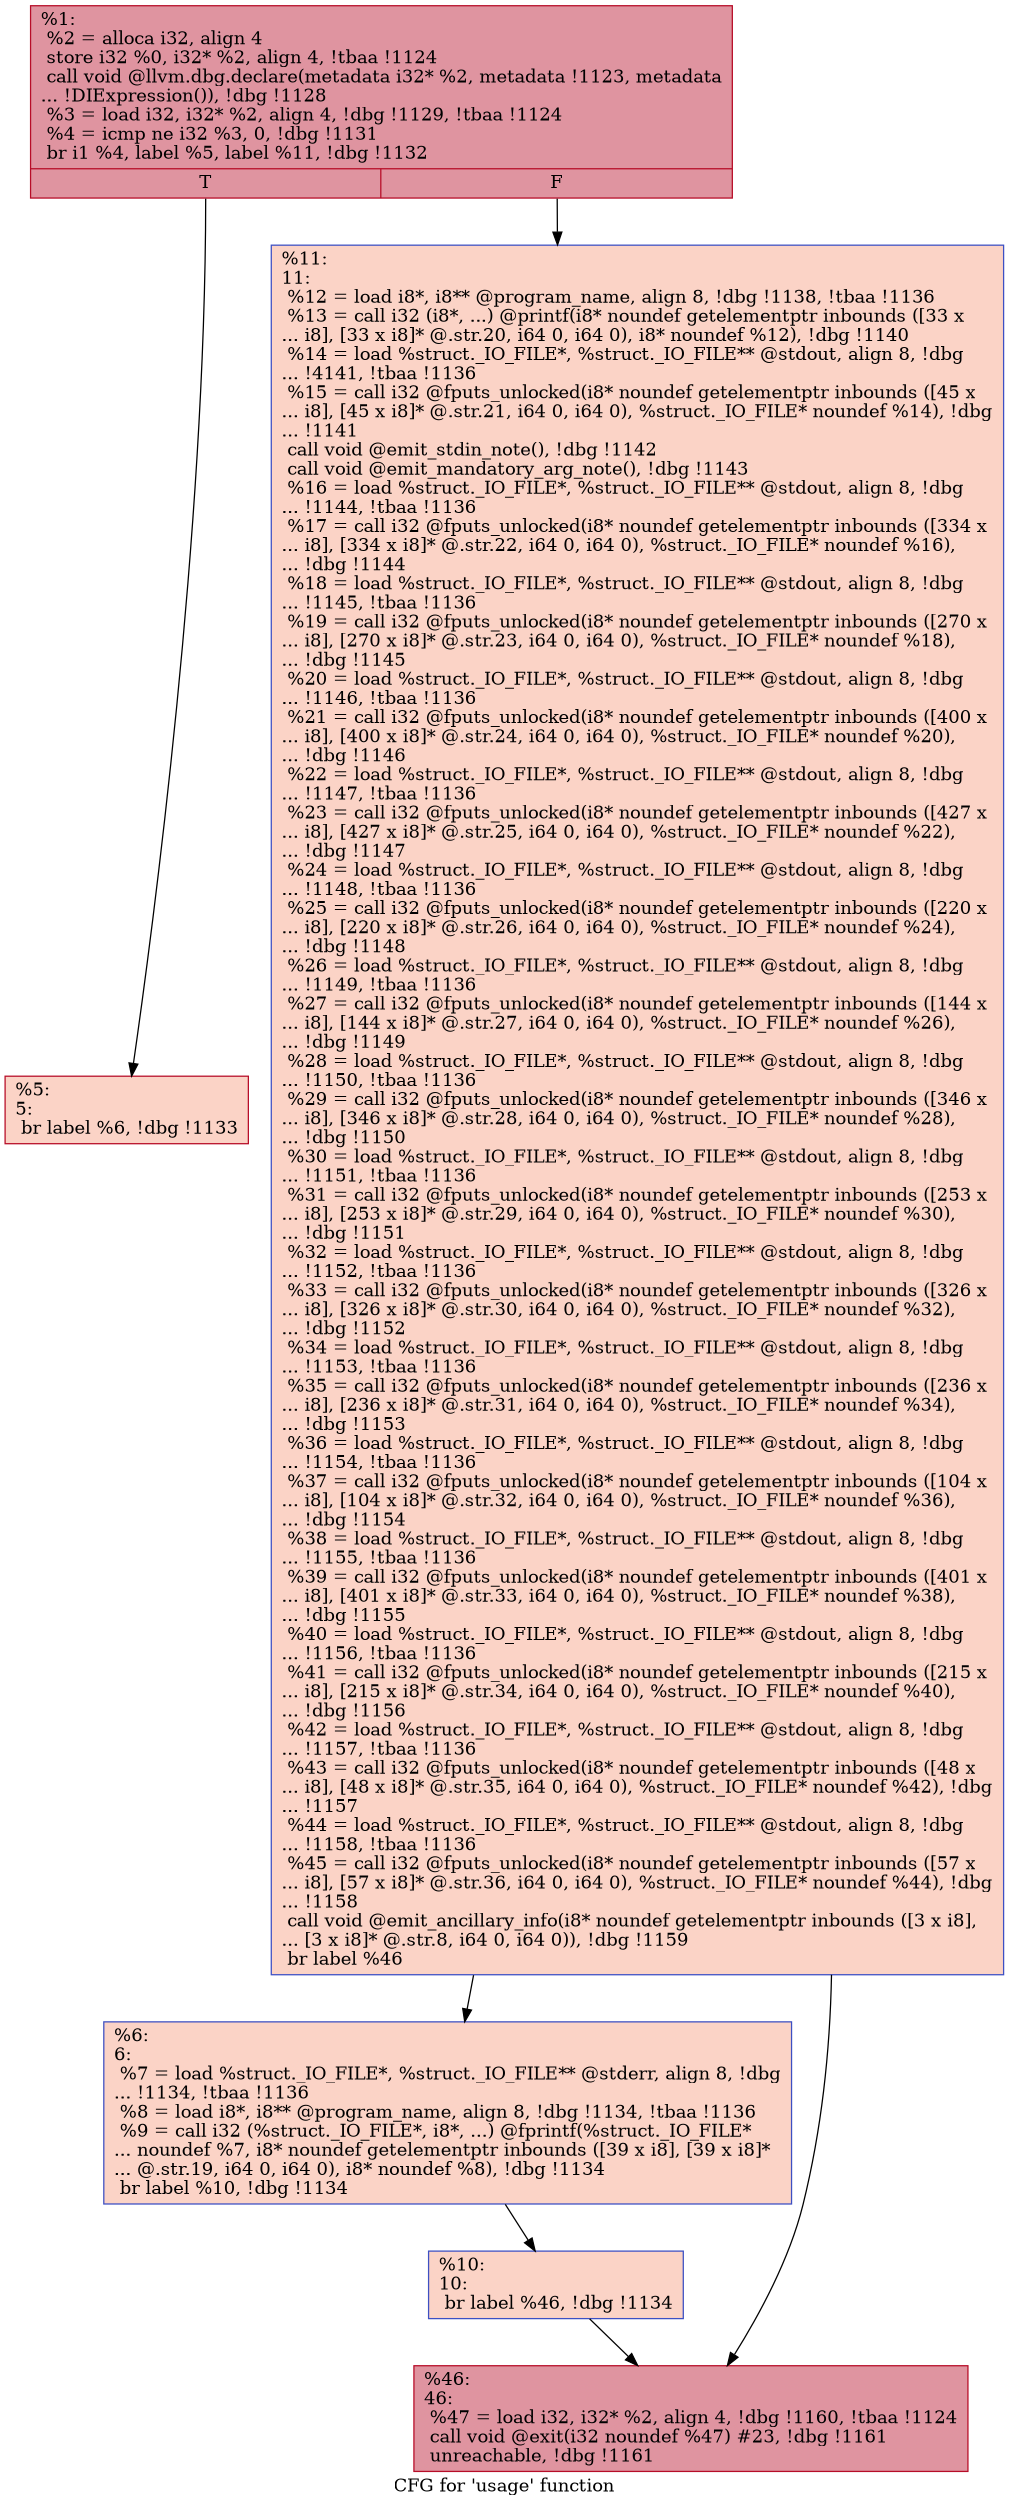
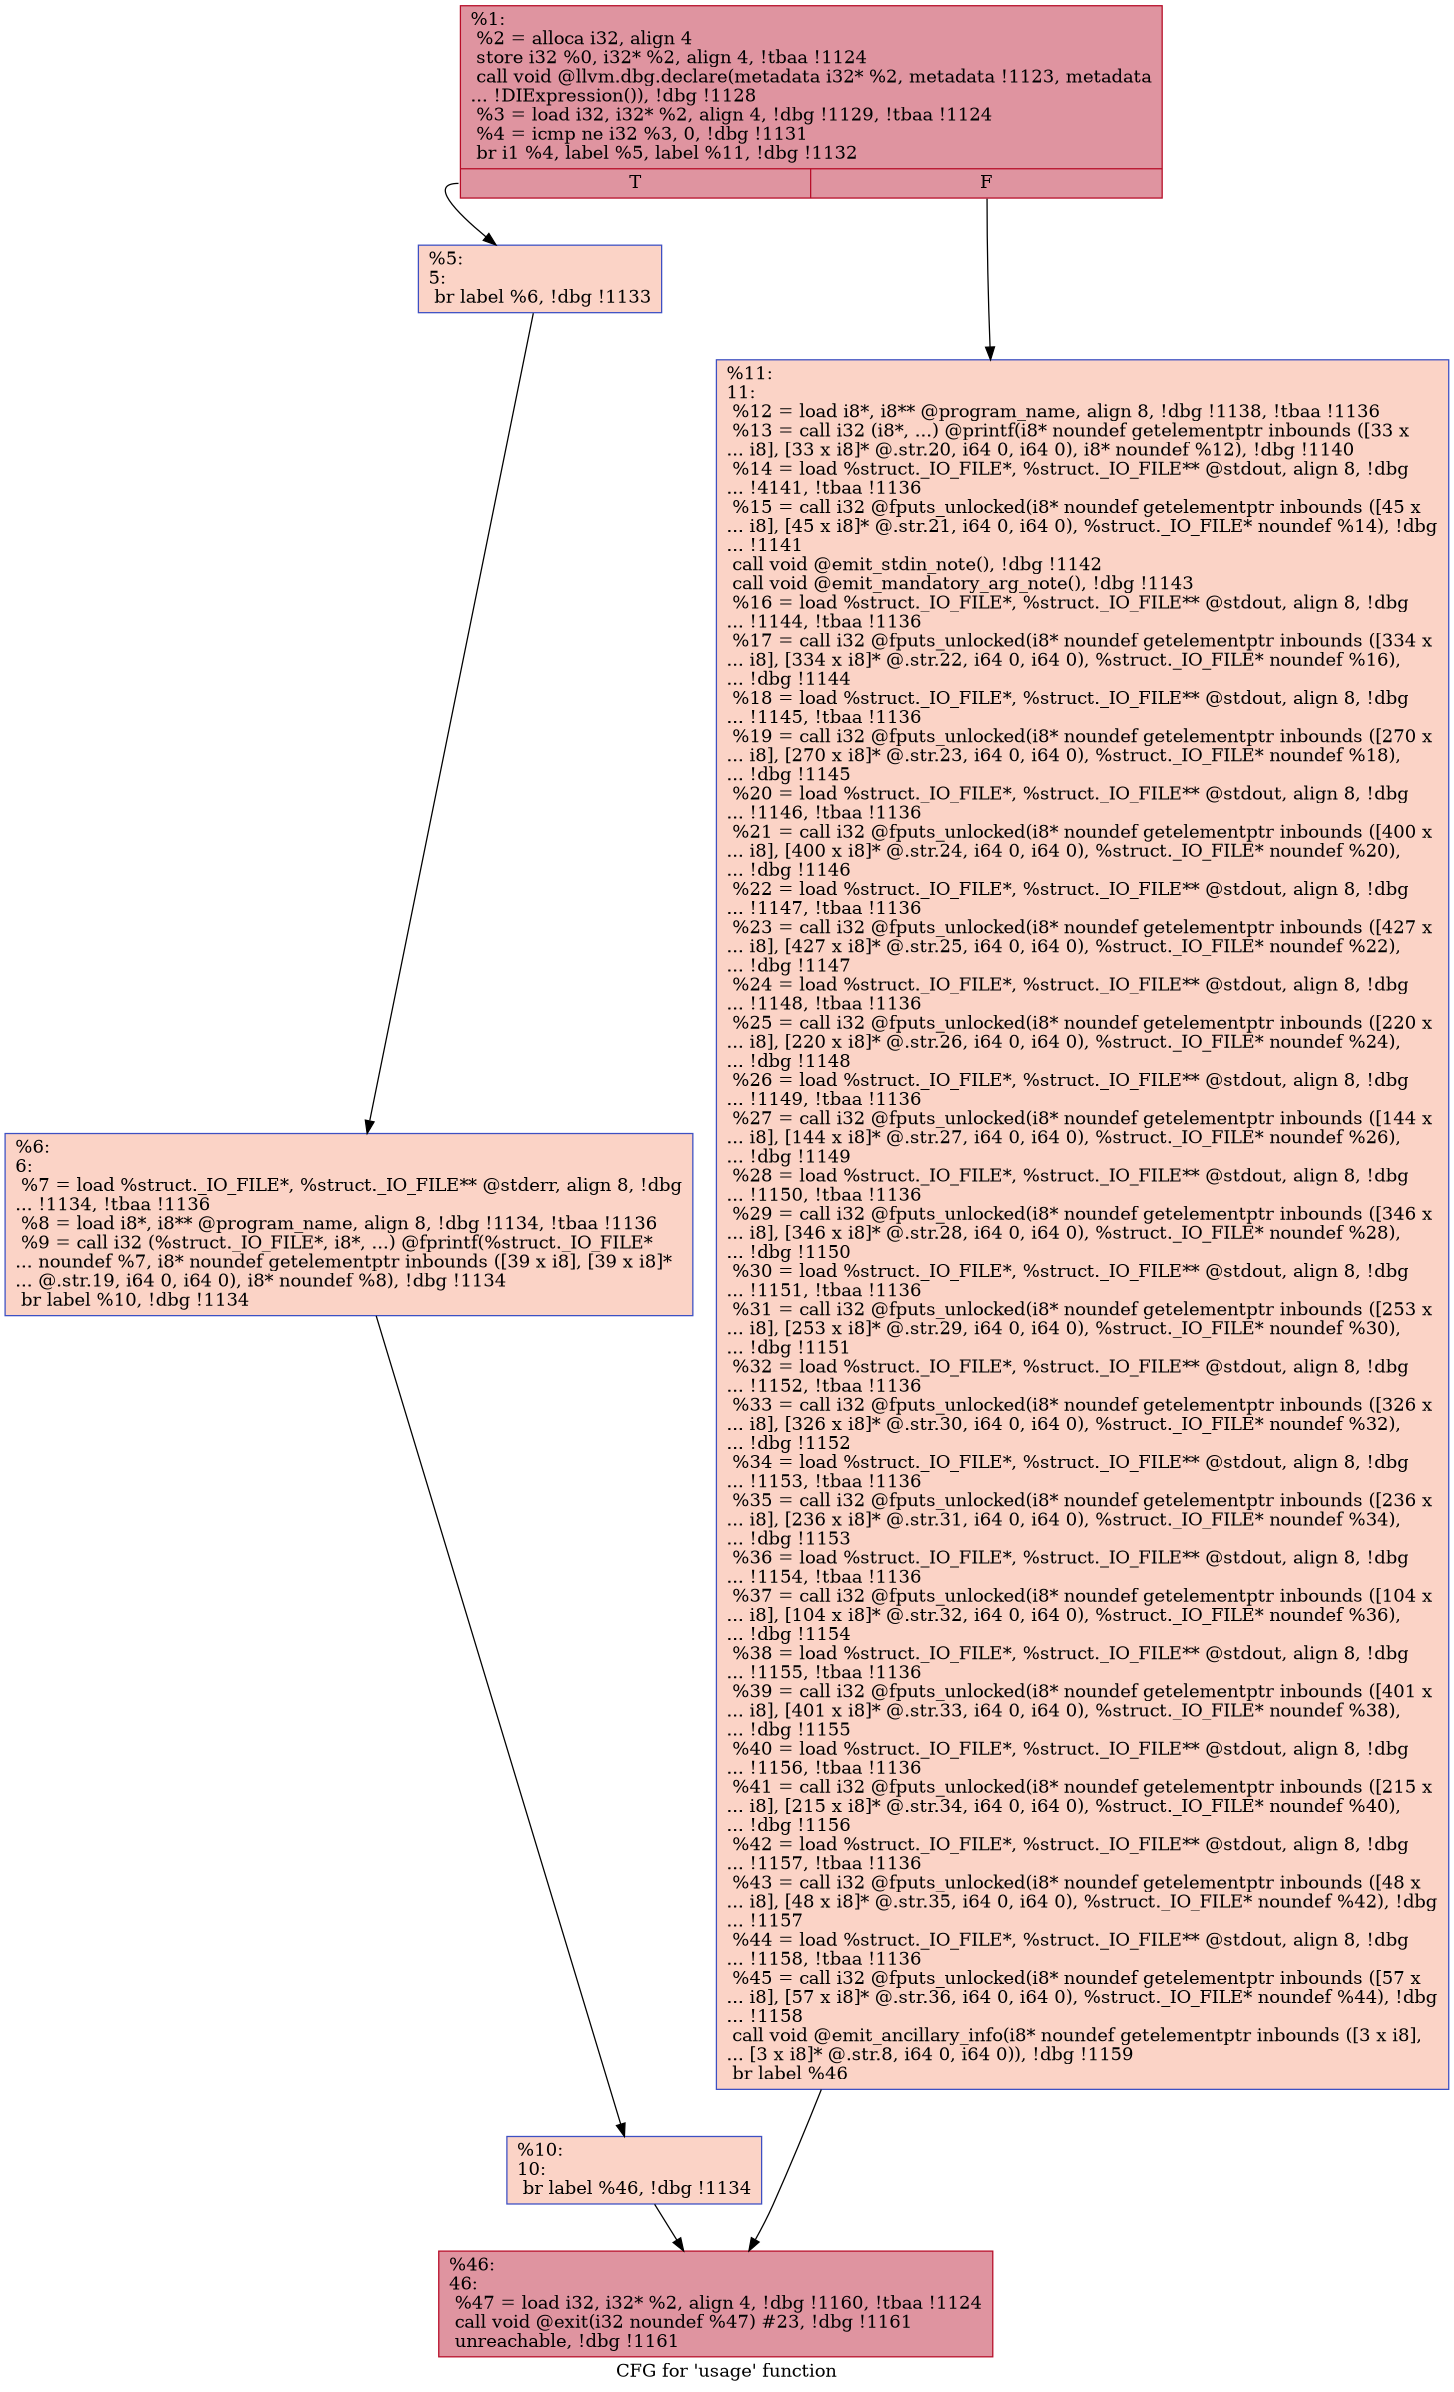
(127, 1110) -> (540, 279)
(470, 1992) -> (452, 717)
